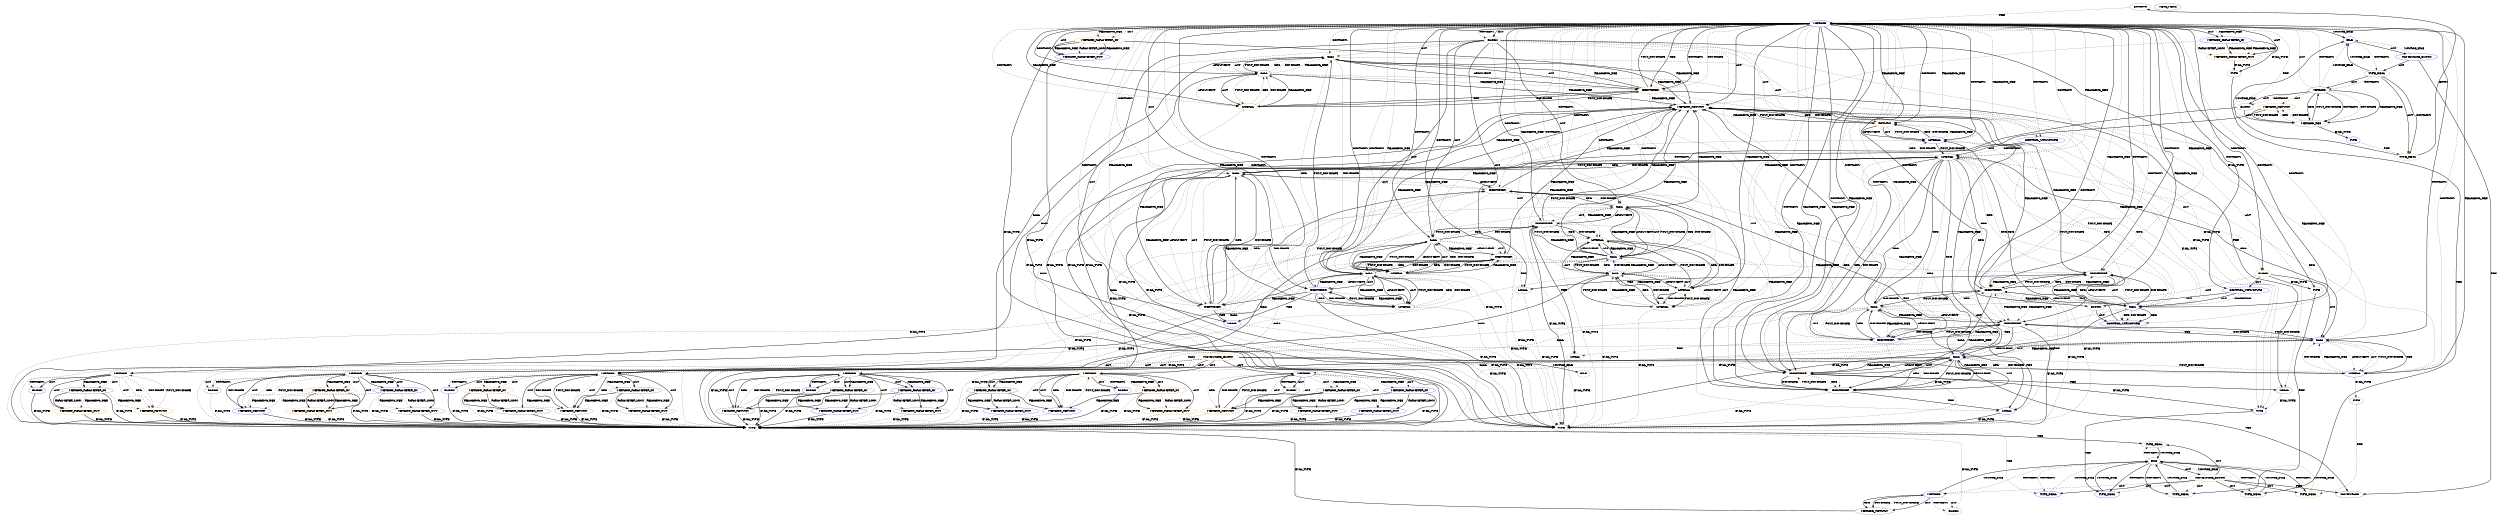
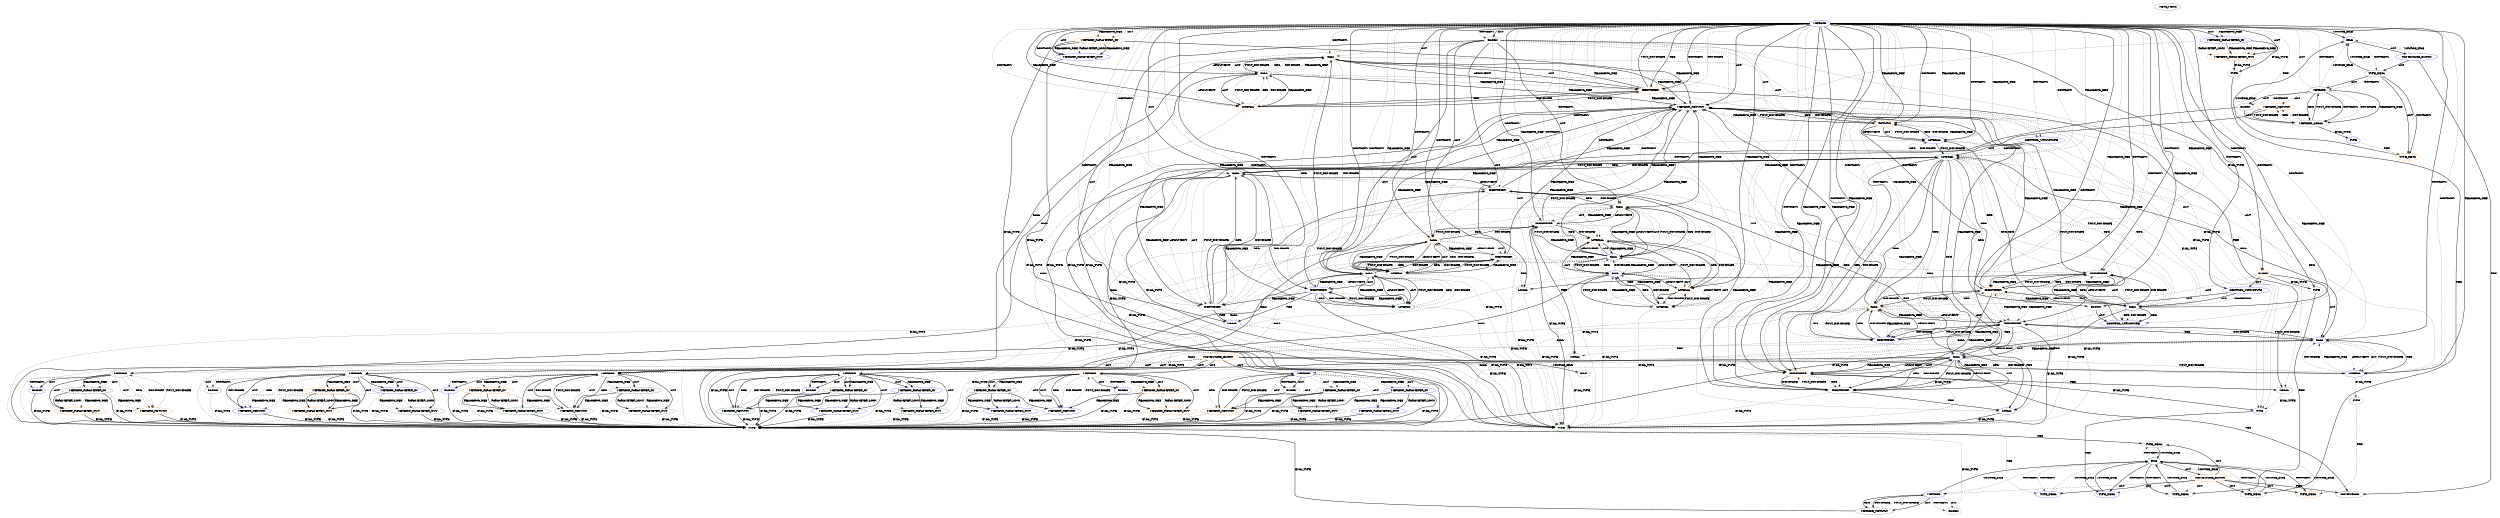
(2140, 7) -> none
(2311, 124) -> (2311, 124)
